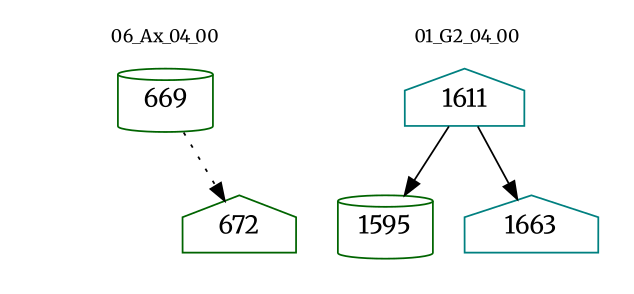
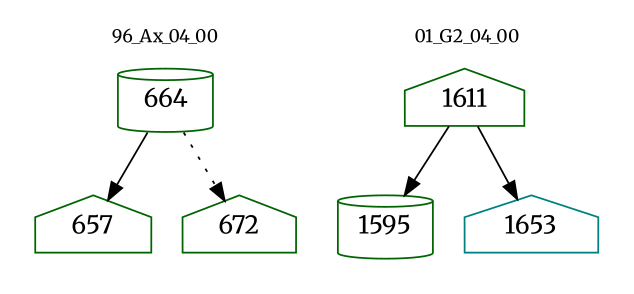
(165, 38) -> (165, 38)
(165, 100) -> (165, 100)
(465, 100) -> (465, 100)
none -> (93, 227)
(531, 227) -> (531, 227)
